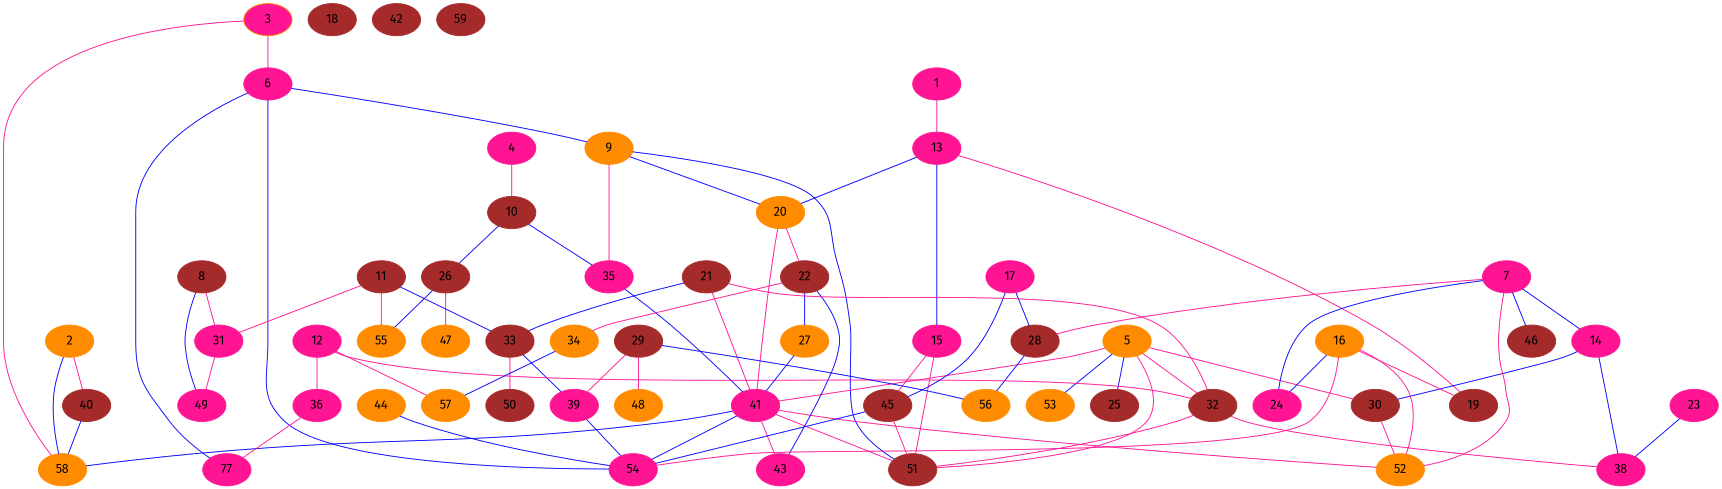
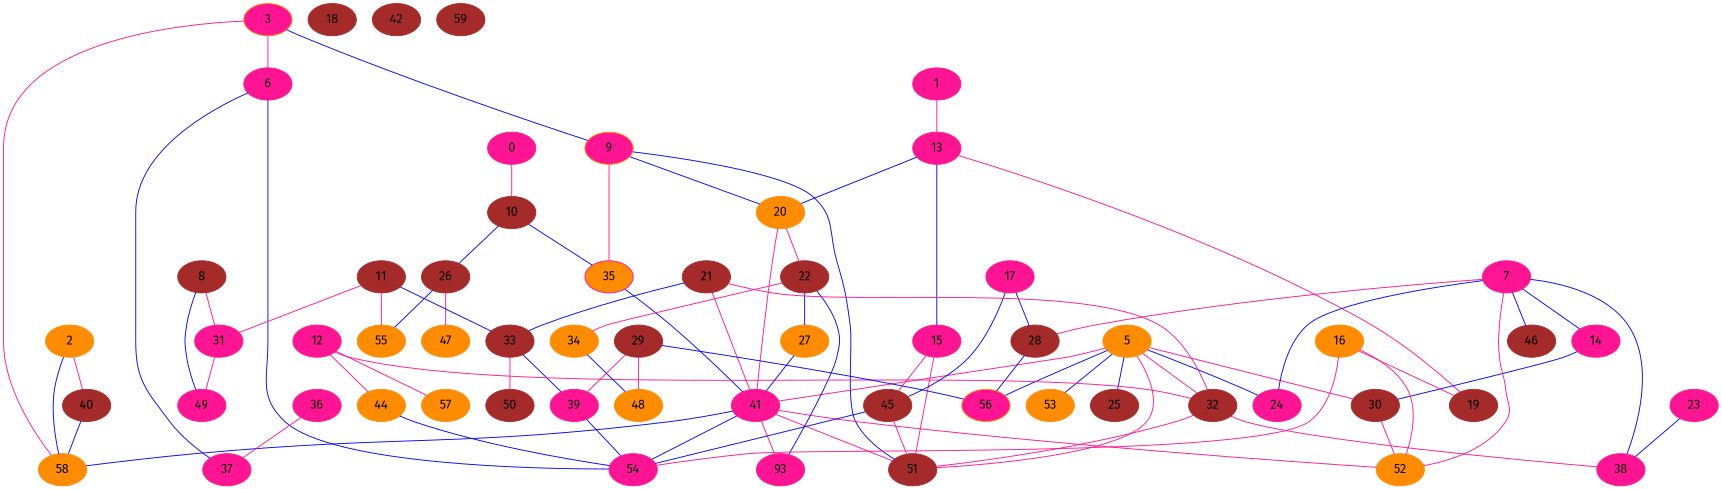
(439, 113) -> (436, 88)
(512, 148) -> (512, 148)
(609, 148) -> (609, 148)
(609, 277) -> (609, 277)
(517, 370) -> (602, 369)
(317, 373) -> (349, 373)
none -> (1056, 373)
(1308, 373) -> (1206, 373)
(986, 405) -> (986, 405)
(1608, 405) -> (1633, 335)
(227, 470) -> (227, 470)
(781, 470) -> (781, 470)
